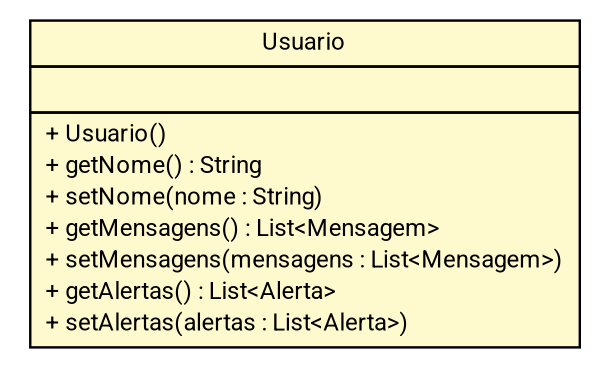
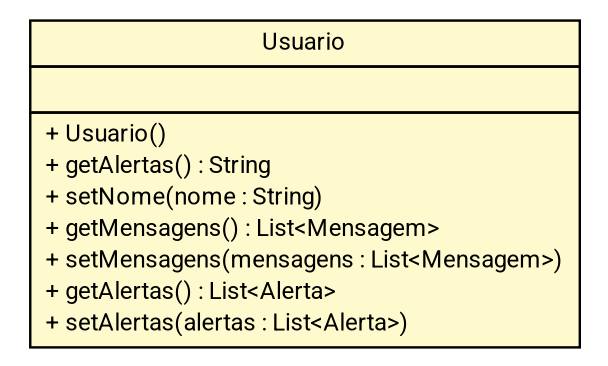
(154, 166) -> (159, 166)
